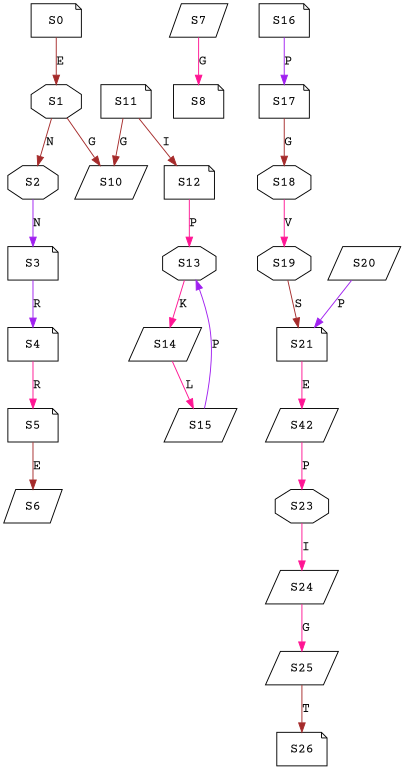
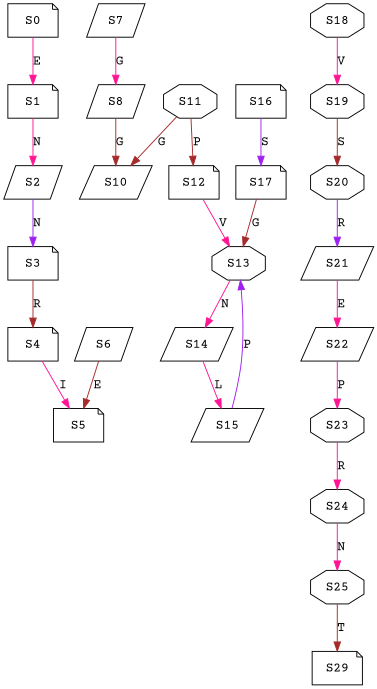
(56, 56) -> (33, 56)
(288, 61) -> (265, 142)
(56, 101) -> (33, 101)
(126, 101) -> (190, 101)
(199, 101) -> (116, 101)
(46, 137) -> (33, 137)
(284, 137) -> (251, 218)
(81, 138) -> (116, 137)
(167, 142) -> (197, 142)
(33, 182) -> (33, 182)
(194, 223) -> (223, 223)
(364, 263) -> (337, 182)
(33, 299) -> (33, 299)
(292, 299) -> (337, 137)
(183, 304) -> (225, 304)
(341, 304) -> (341, 223)
(302, 344) -> (337, 263)
(37, 385) -> (63, 385)
(302, 425) -> (337, 344)
(33, 461) -> (93, 380)
(306, 547) -> (341, 466)
(302, 587) -> (337, 506)
(306, 628) -> (341, 547)
(302, 668) -> (337, 587)
(302, 749) -> (337, 668)
